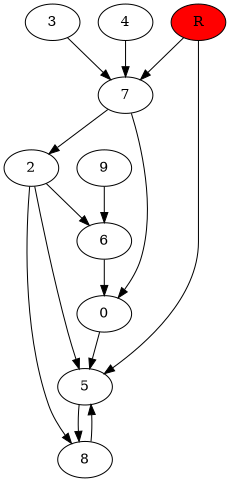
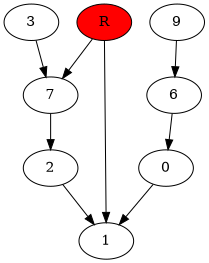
(126, 22) -> none
(64, 201) -> none
(147, 203) -> none
(85, 387) -> (106, 241)
(85, 460) -> none
